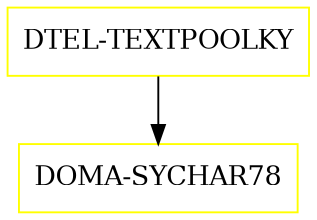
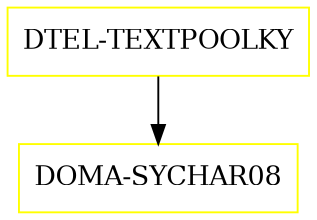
(158, 178) -> (158, 178)
